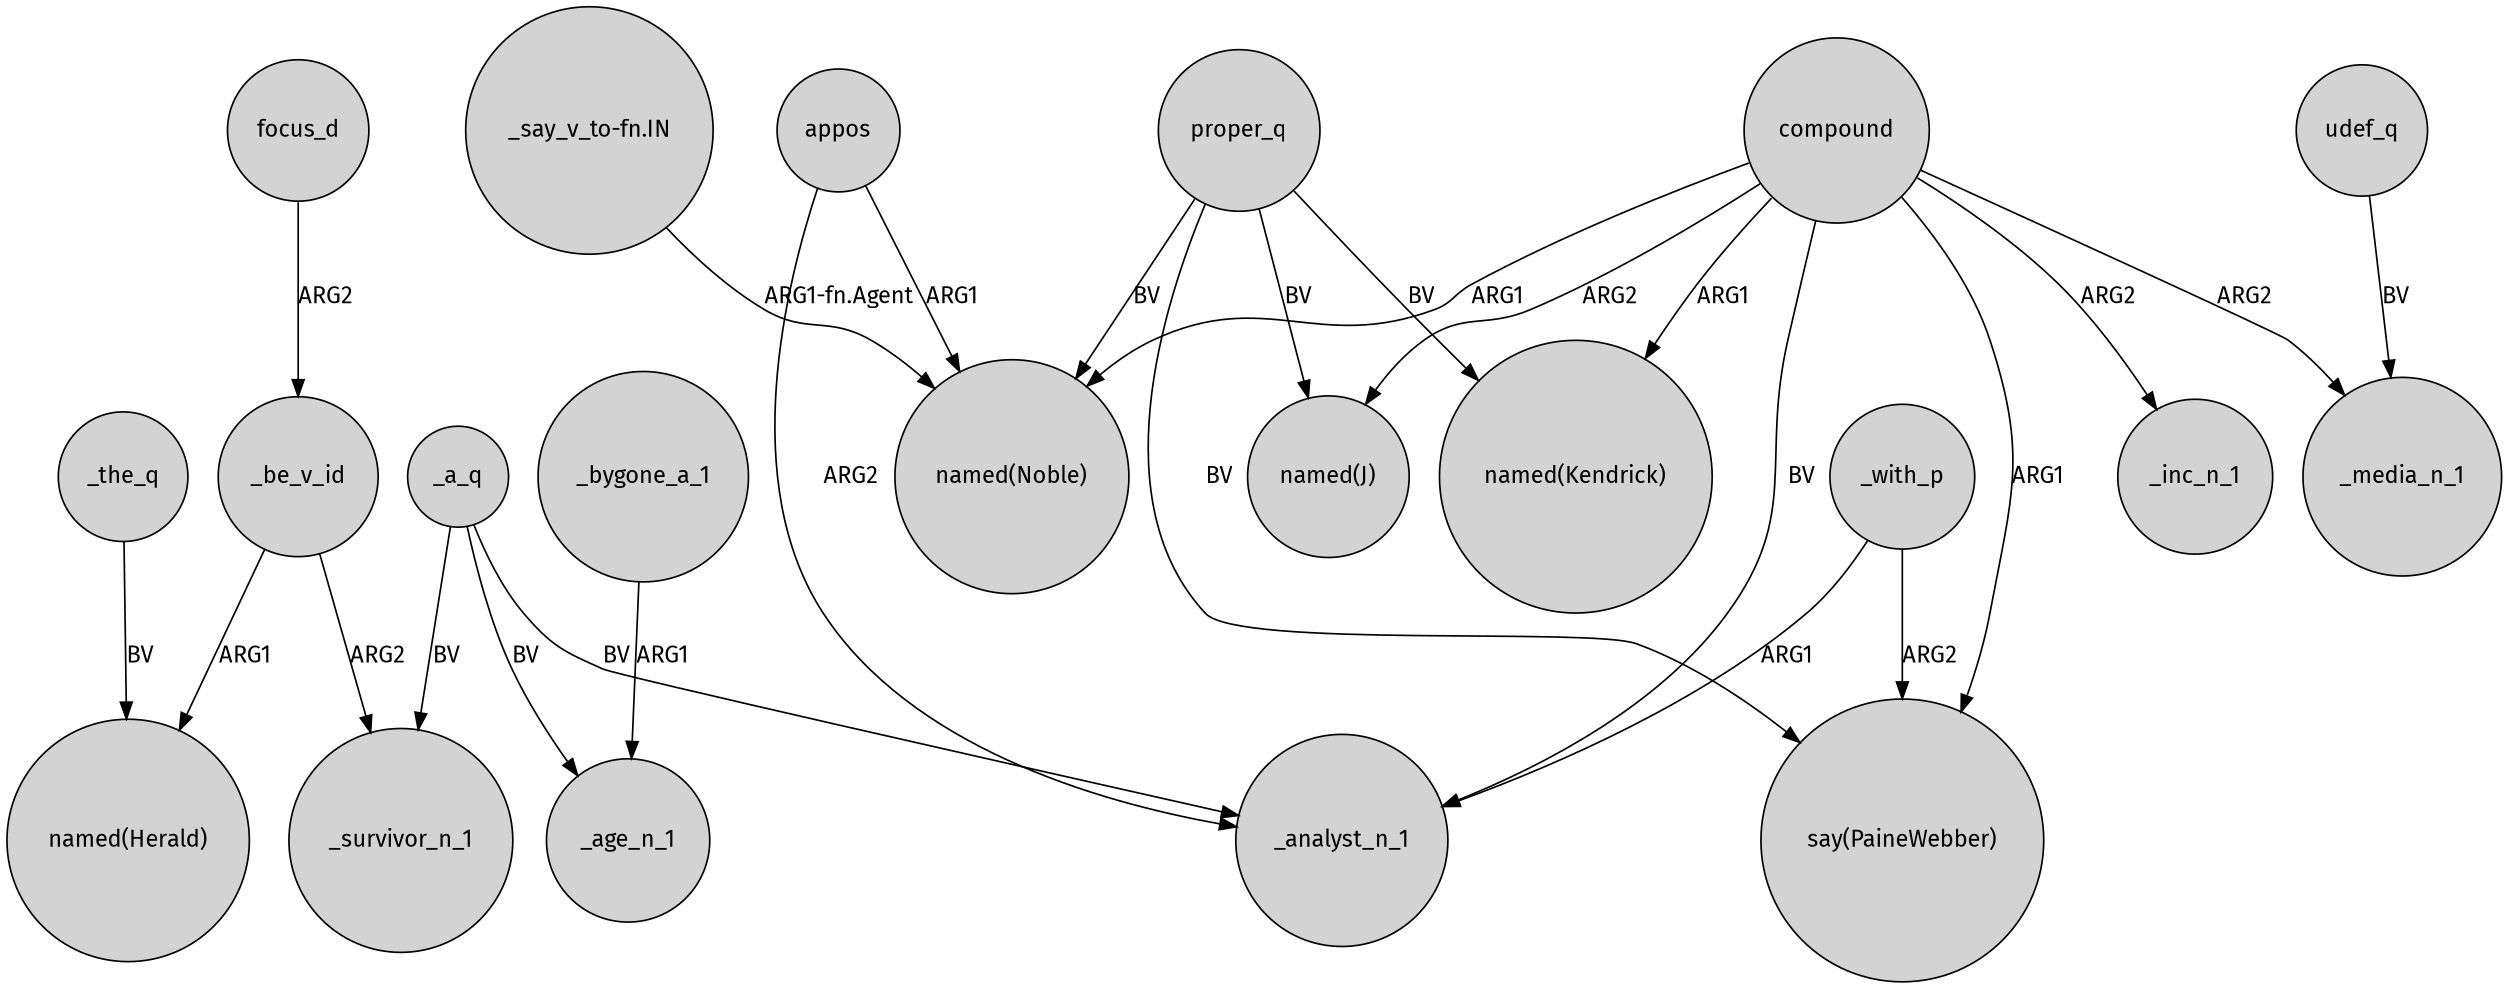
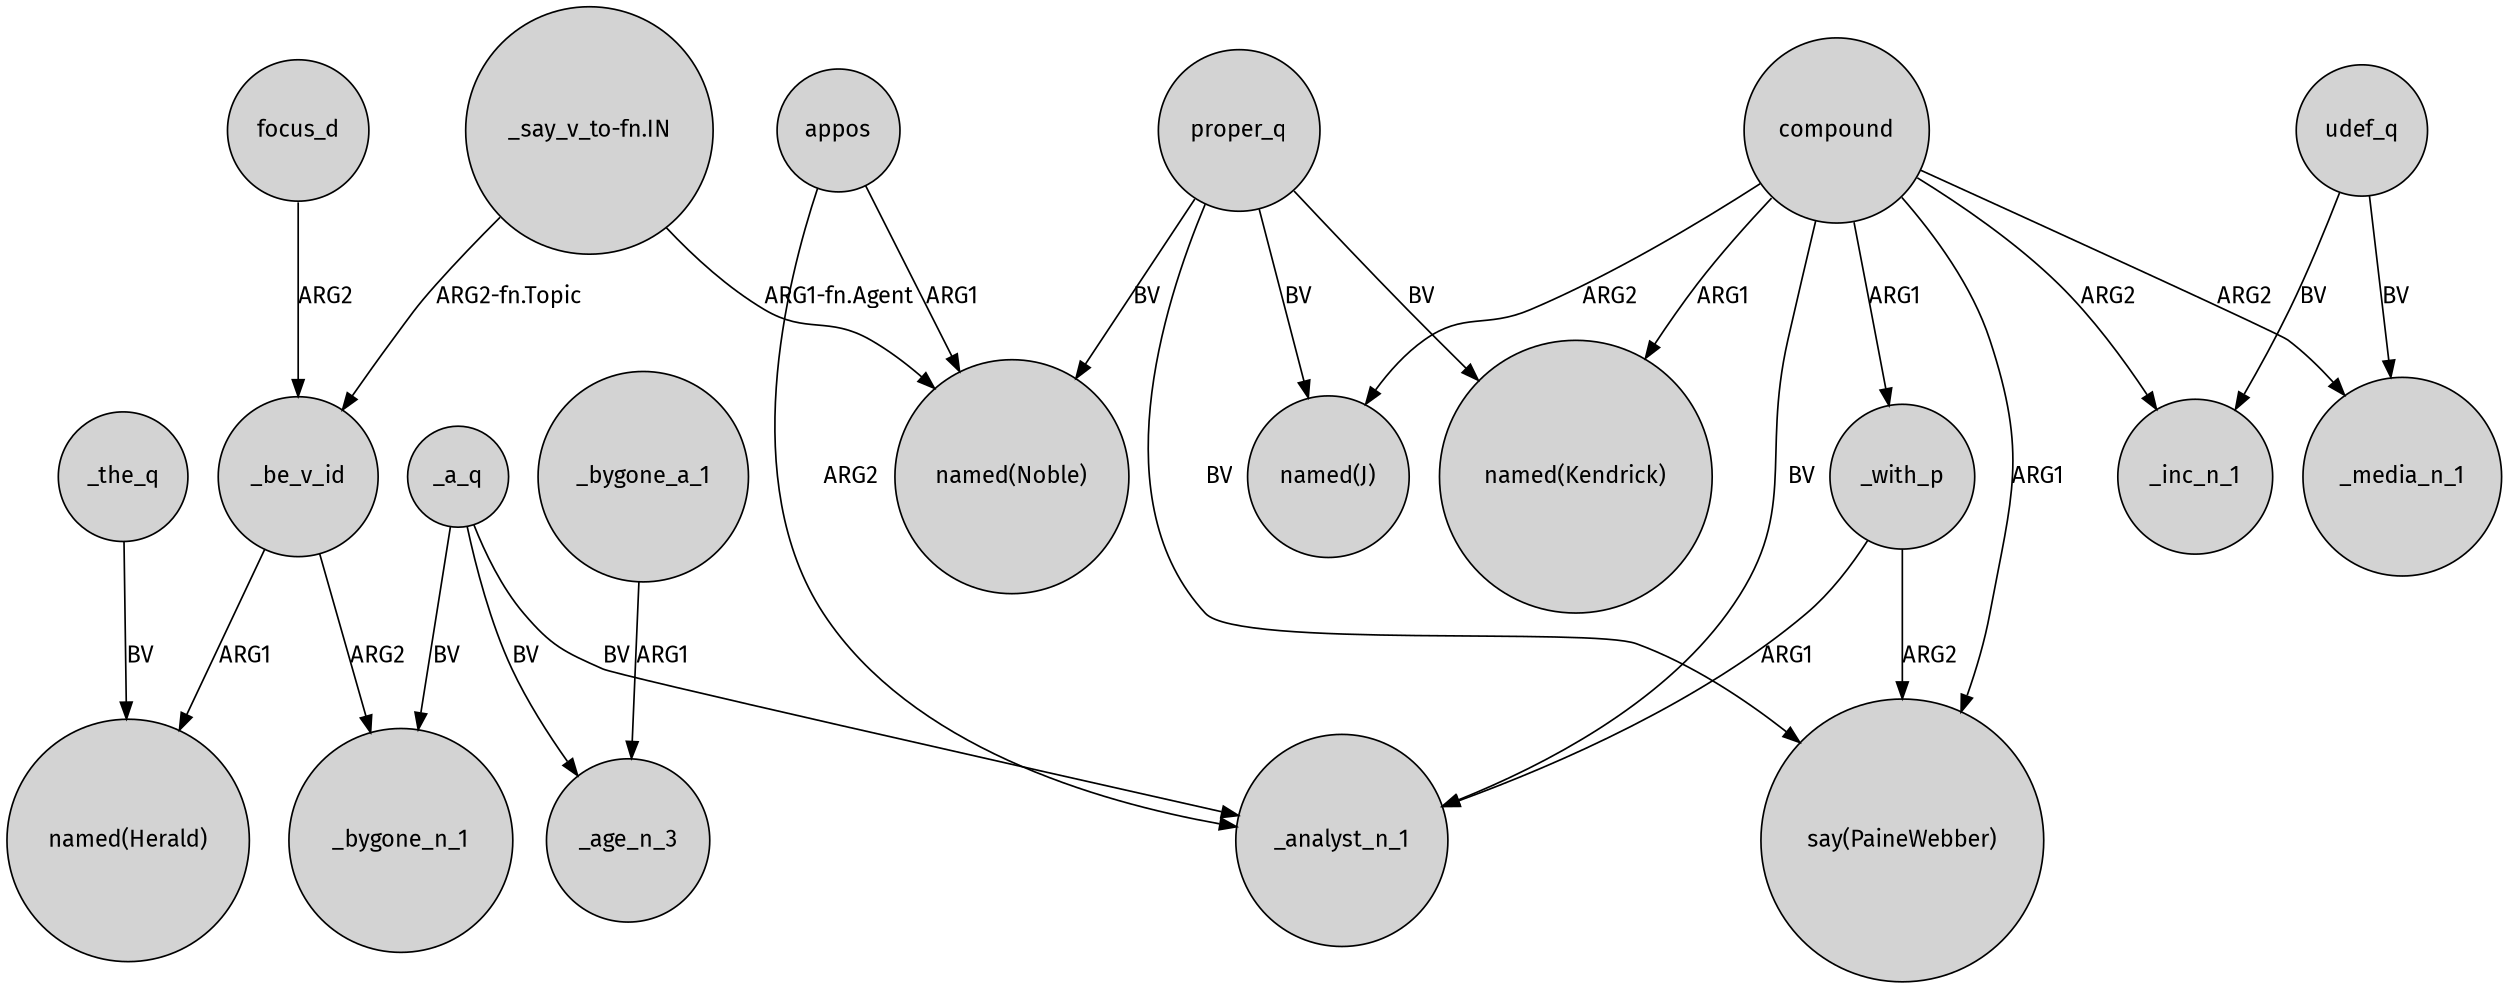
none -> (2296, 296)
none -> (421, 302)
(1433, 310) -> (1870, 306)
(401, 840) -> (401, 840)
(628, 840) -> (628, 840)
